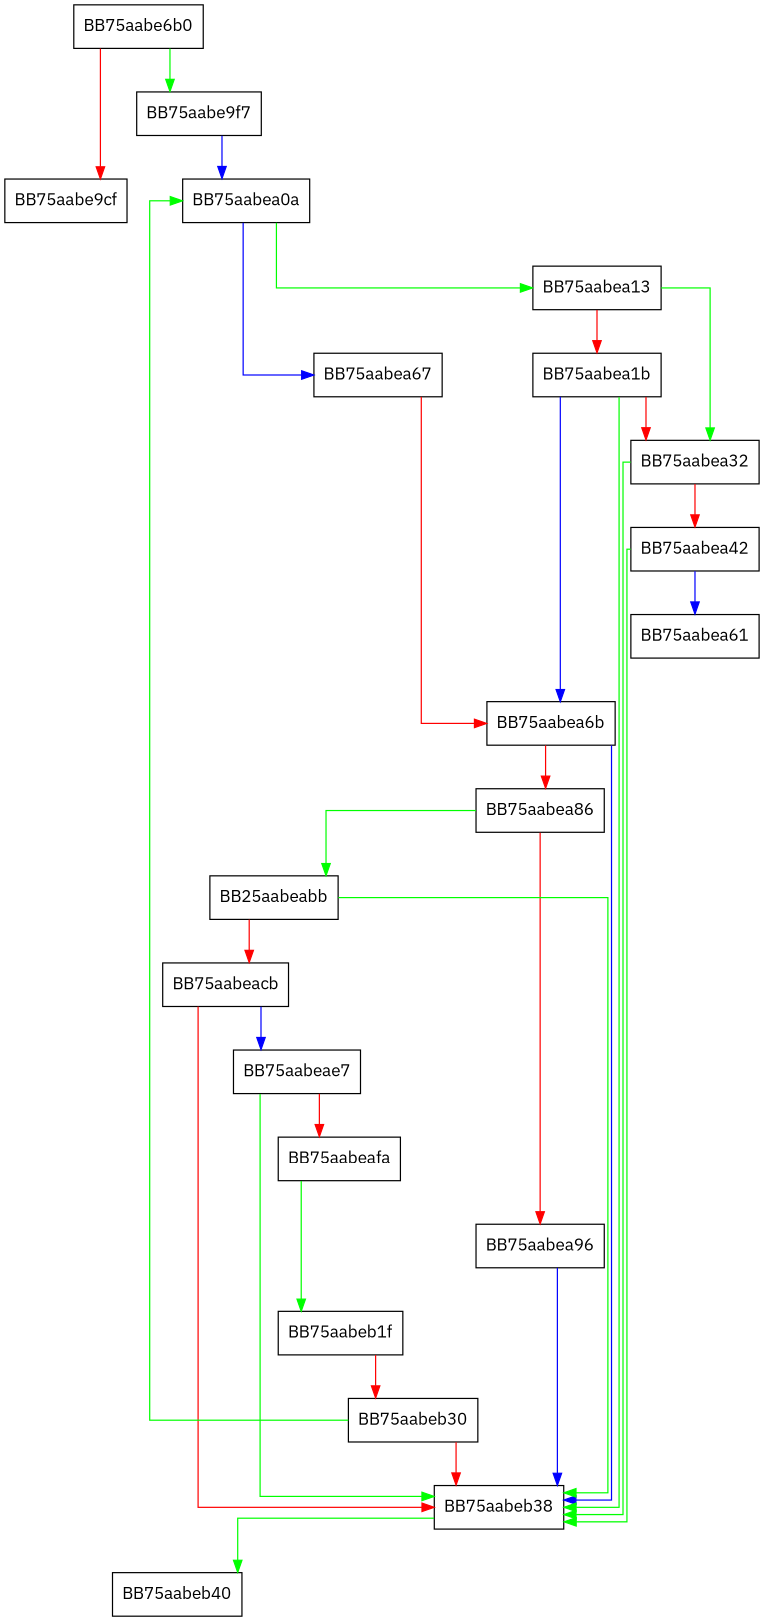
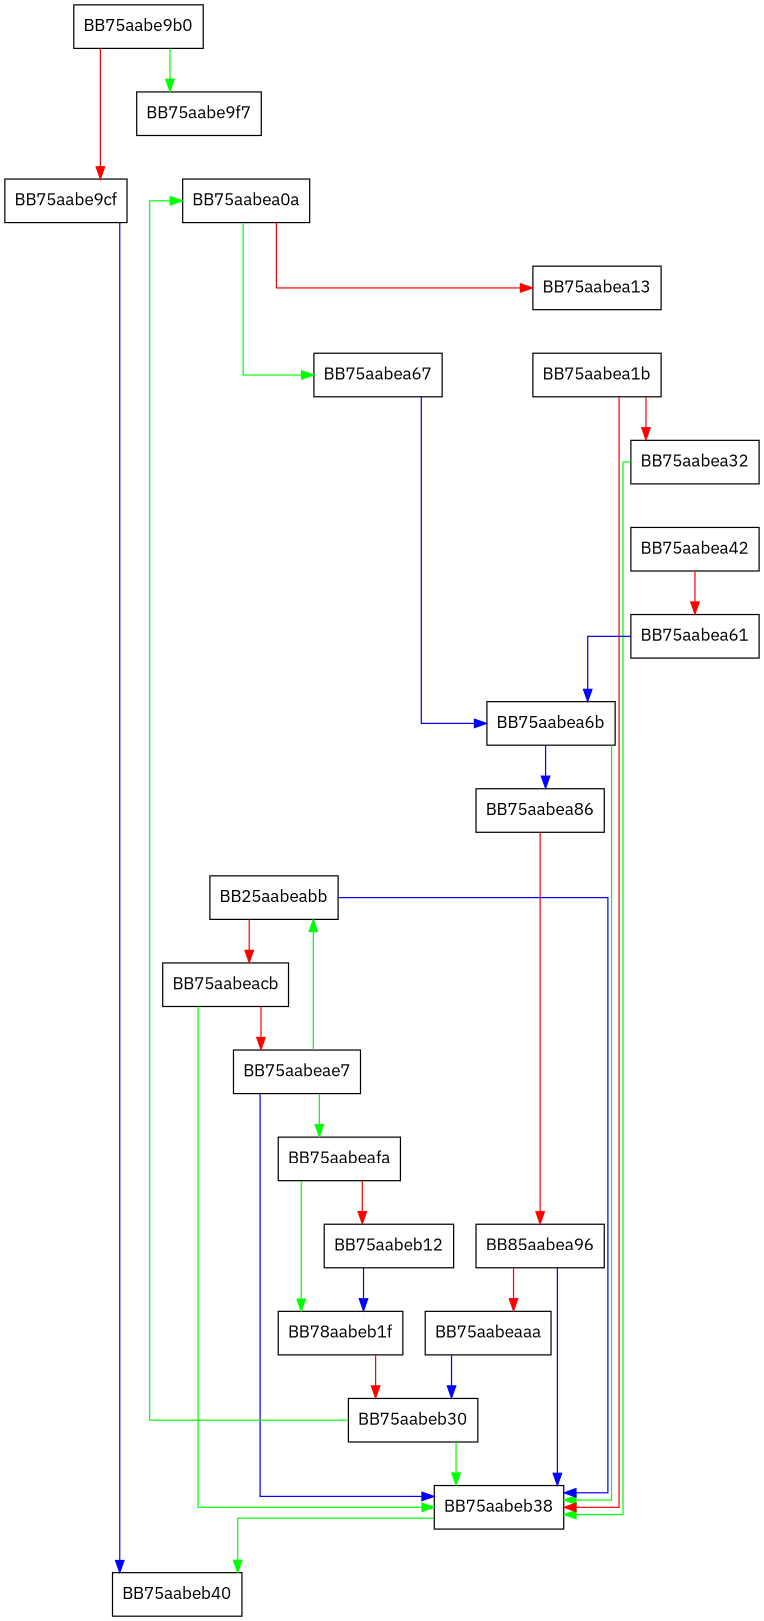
(139, 27) -> (139, 27)
(222, 151) -> none
(366, 288) -> (366, 288)
(597, 325) -> none
(243, 328) -> (243, 328)
(710, 333) -> none
(695, 499) -> none
(560, 543) -> (588, 641)
(421, 587) -> (421, 587)
(695, 587) -> (695, 587)
(546, 761) -> (546, 761)
(374, 811) -> (313, 991)
none -> (120, 892)
(585, 898) -> (585, 898)
(619, 974) -> (619, 974)
(261, 1022) -> (261, 1022)
(627, 1059) -> none
(319, 1109) -> (319, 1109)
(612, 1141) -> (612, 1141)
none -> (389, 1246)
(540, 1246) -> (540, 1246)
(341, 1333) -> (341, 1333)
none -> (488, 1333)
(198, 1369) -> (198, 1369)
(260, 1376) -> (260, 1376)
(456, 1458) -> (456, 1458)
